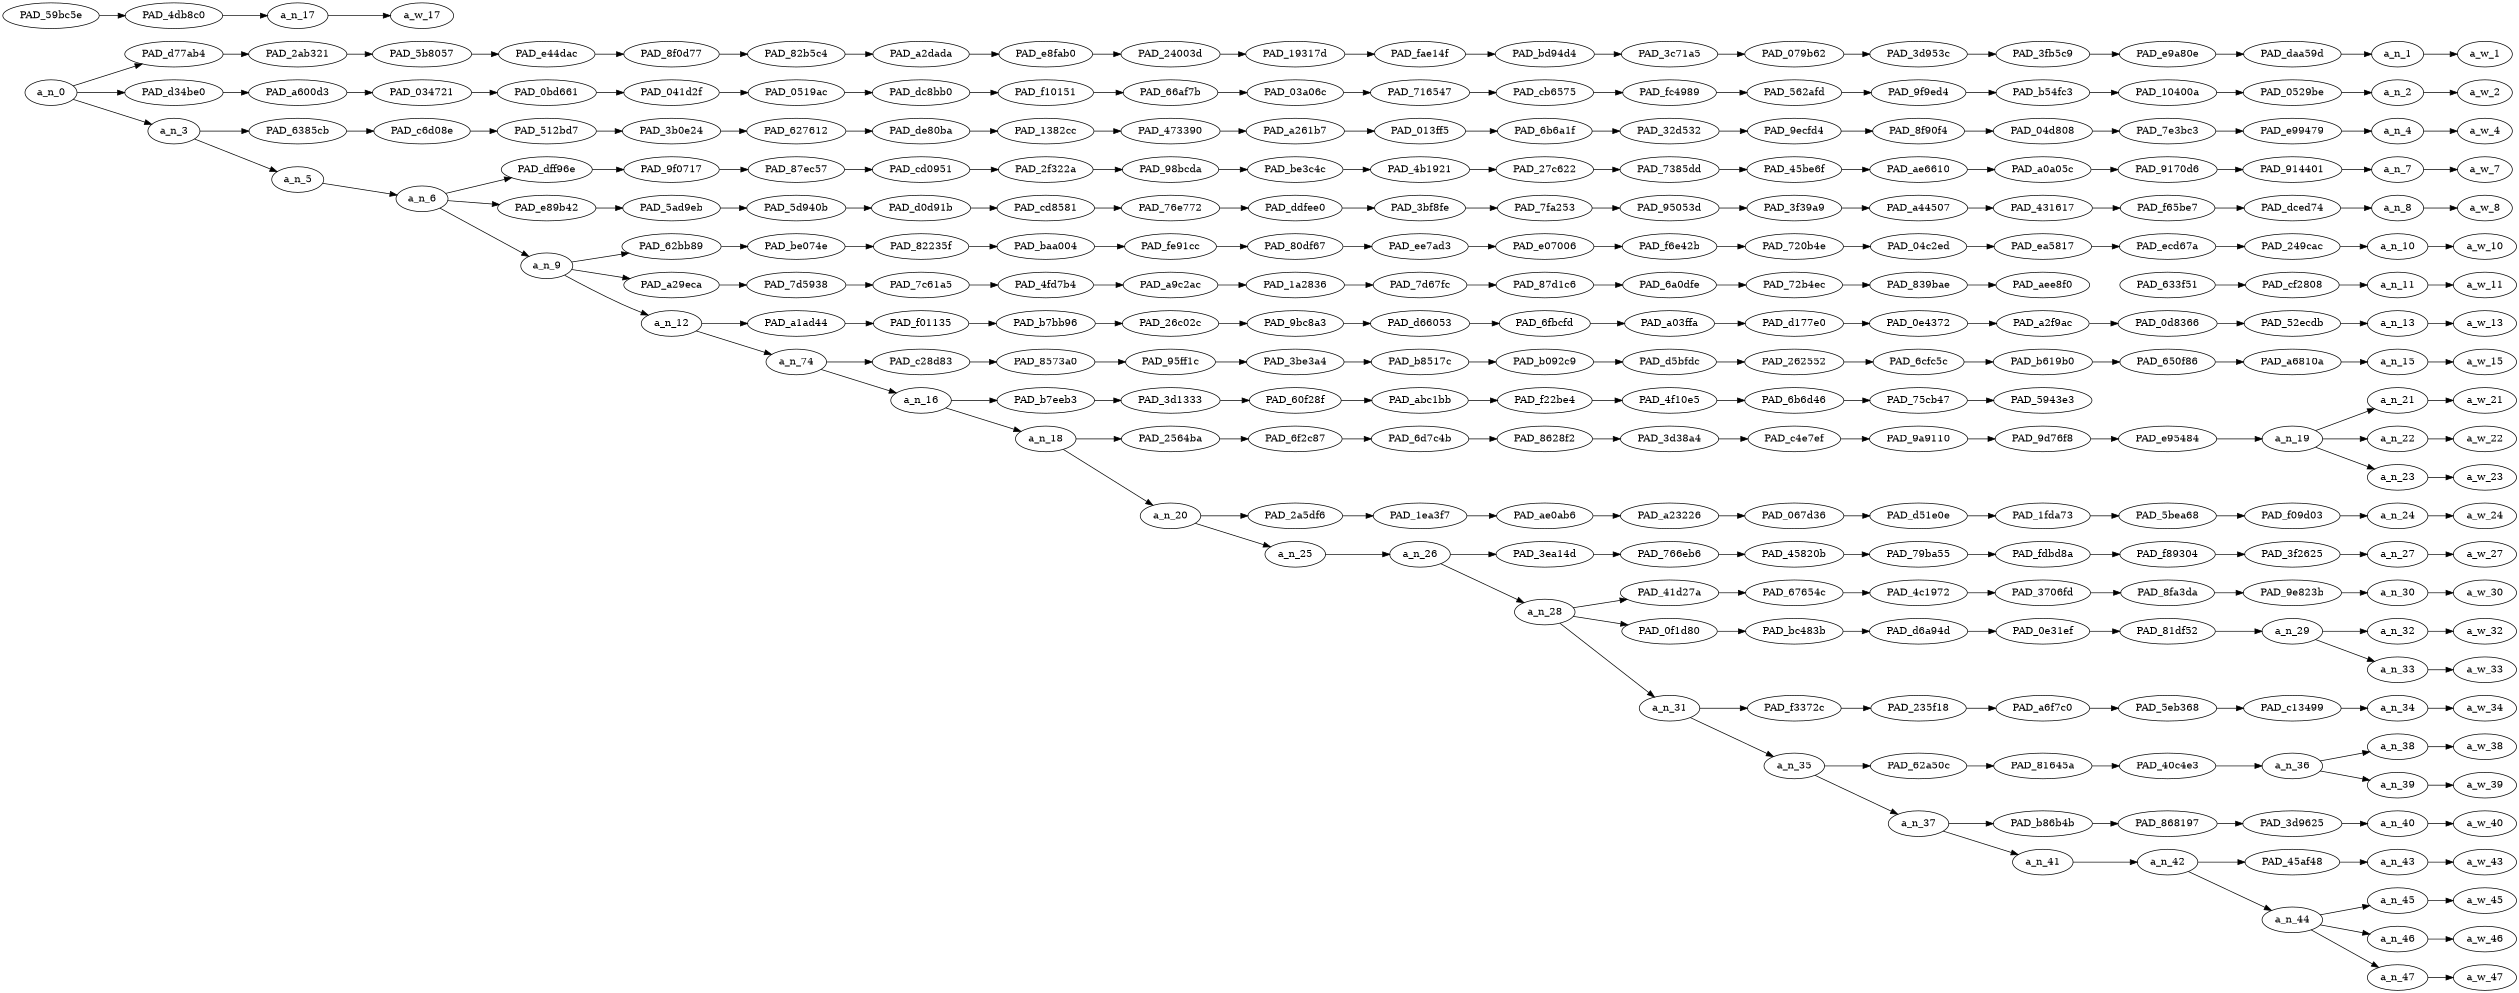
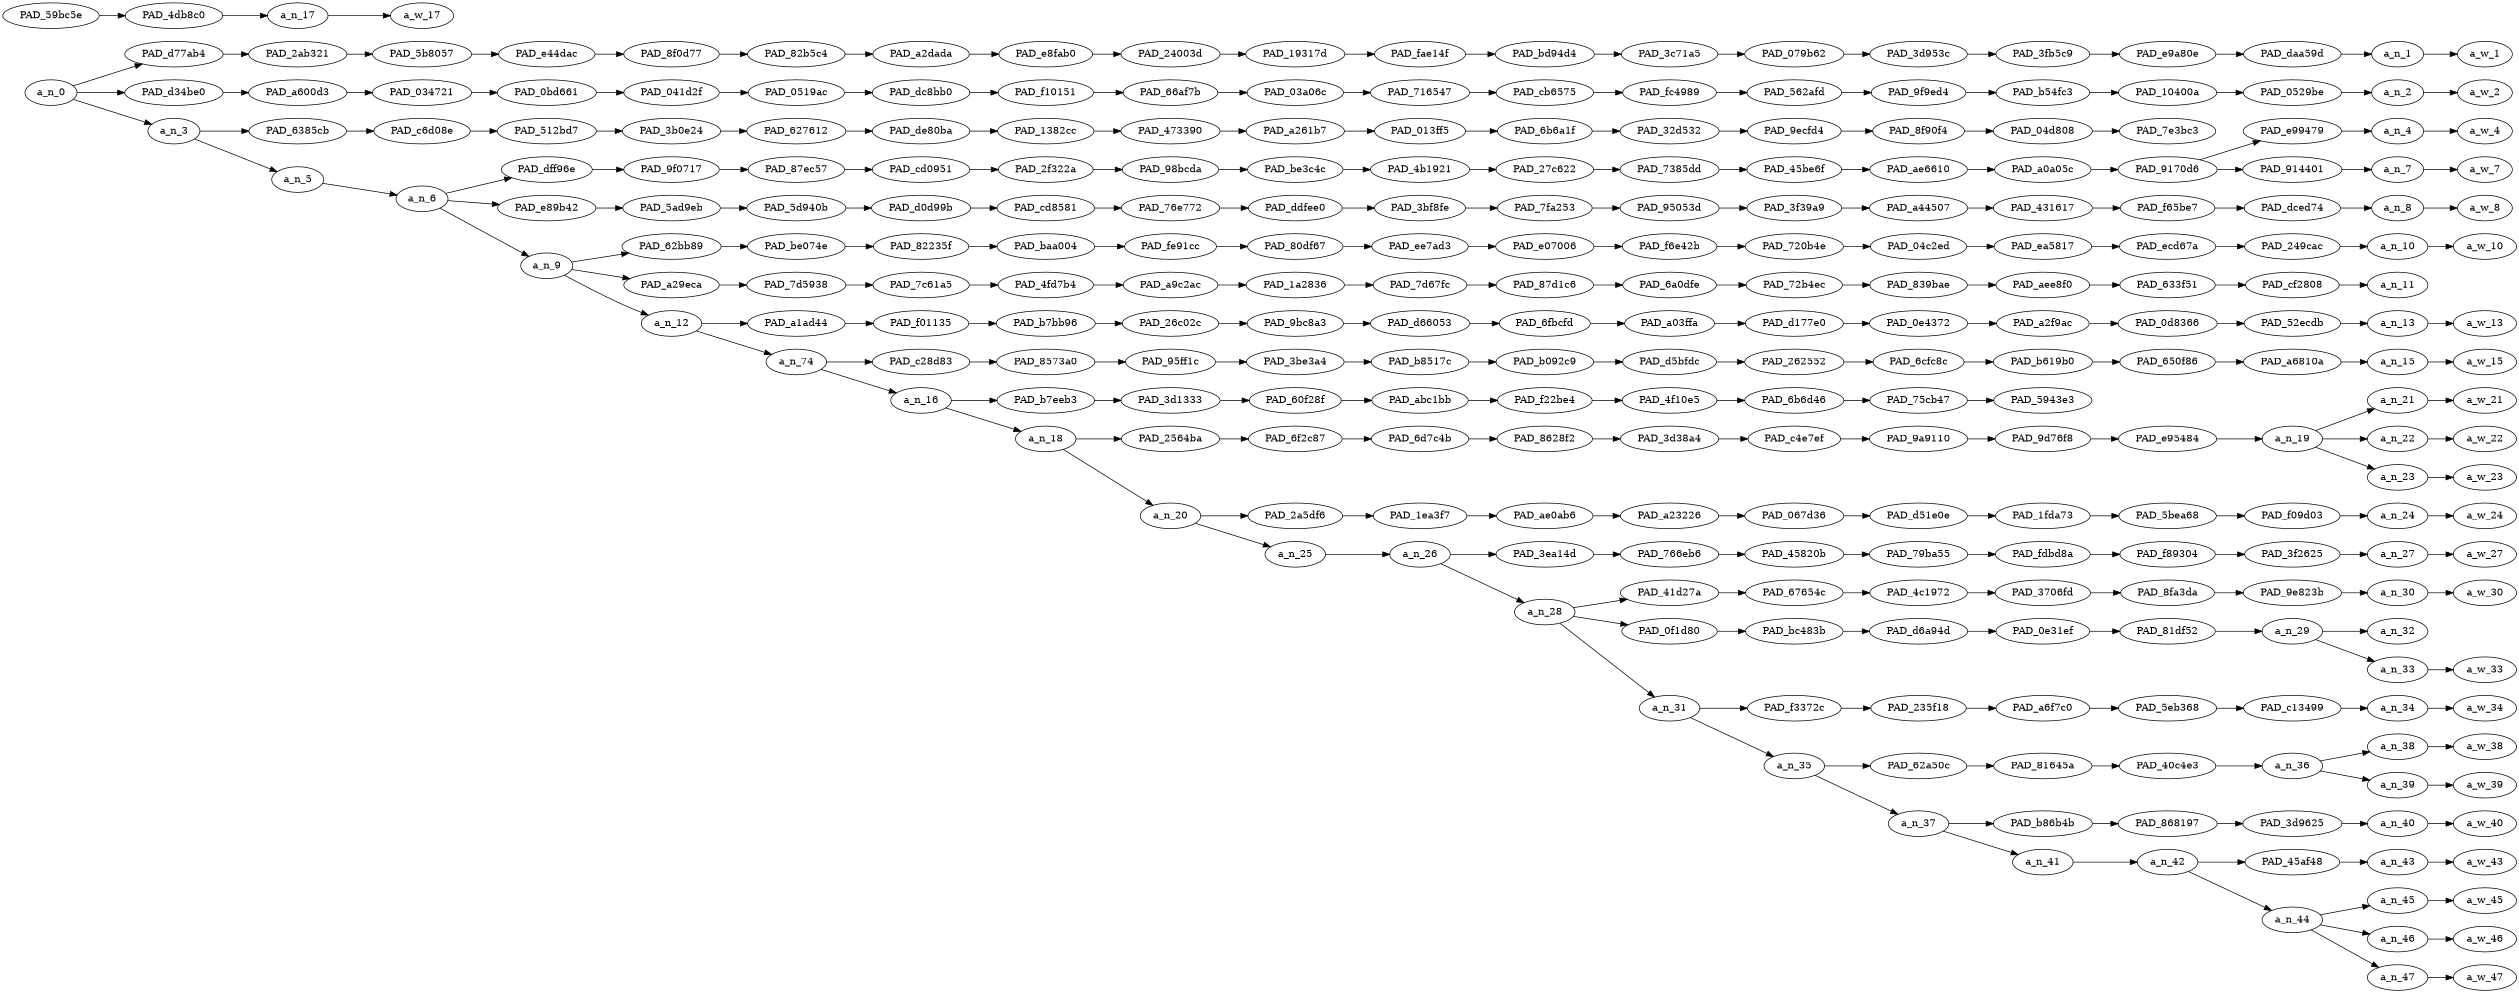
(2226, 131) -> (2227, 151)
(921, 208) -> (921, 208)
none -> (2101, 285)
(2485, 285) -> none
(1919, 362) -> (1919, 362)
(2485, 631) -> none
